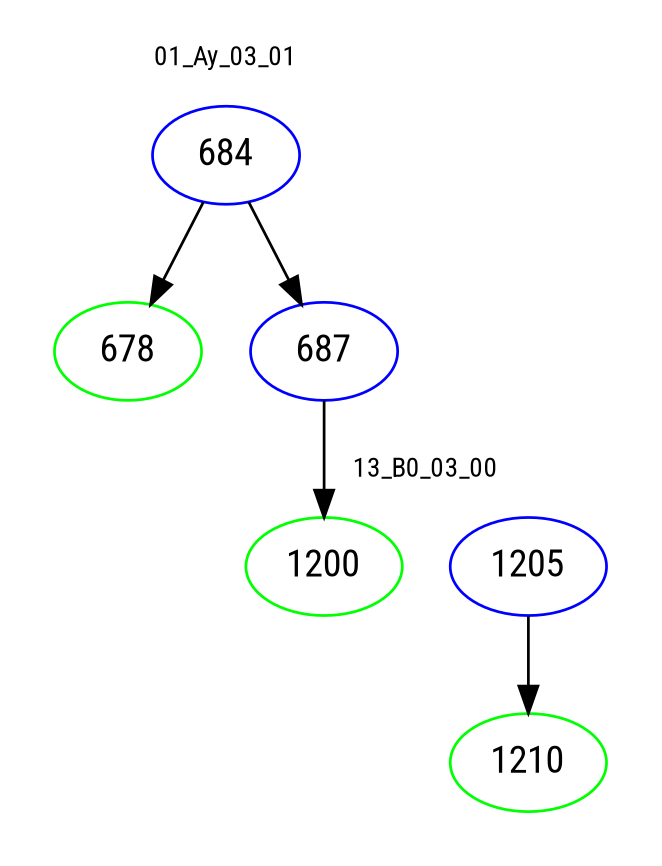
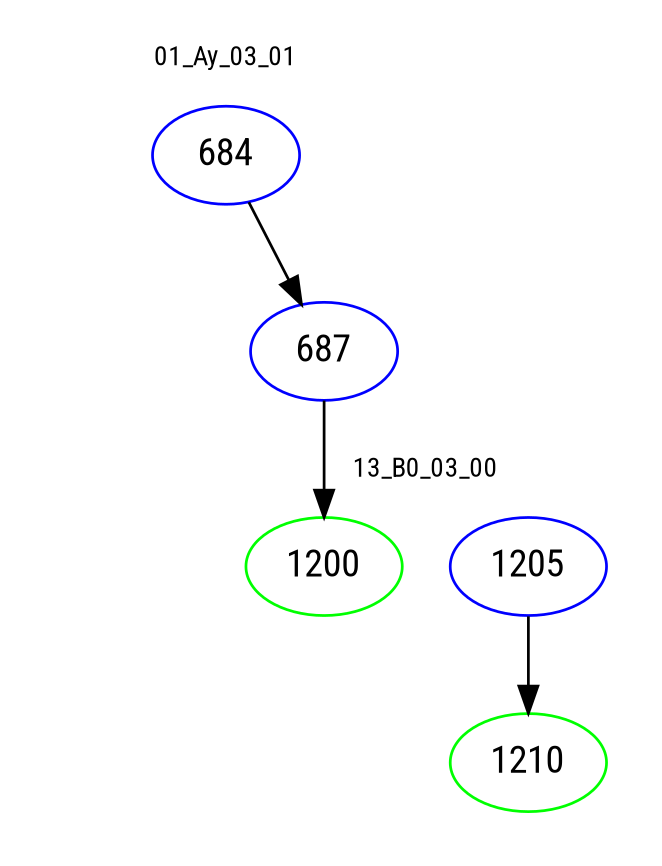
(128, 351) -> none
